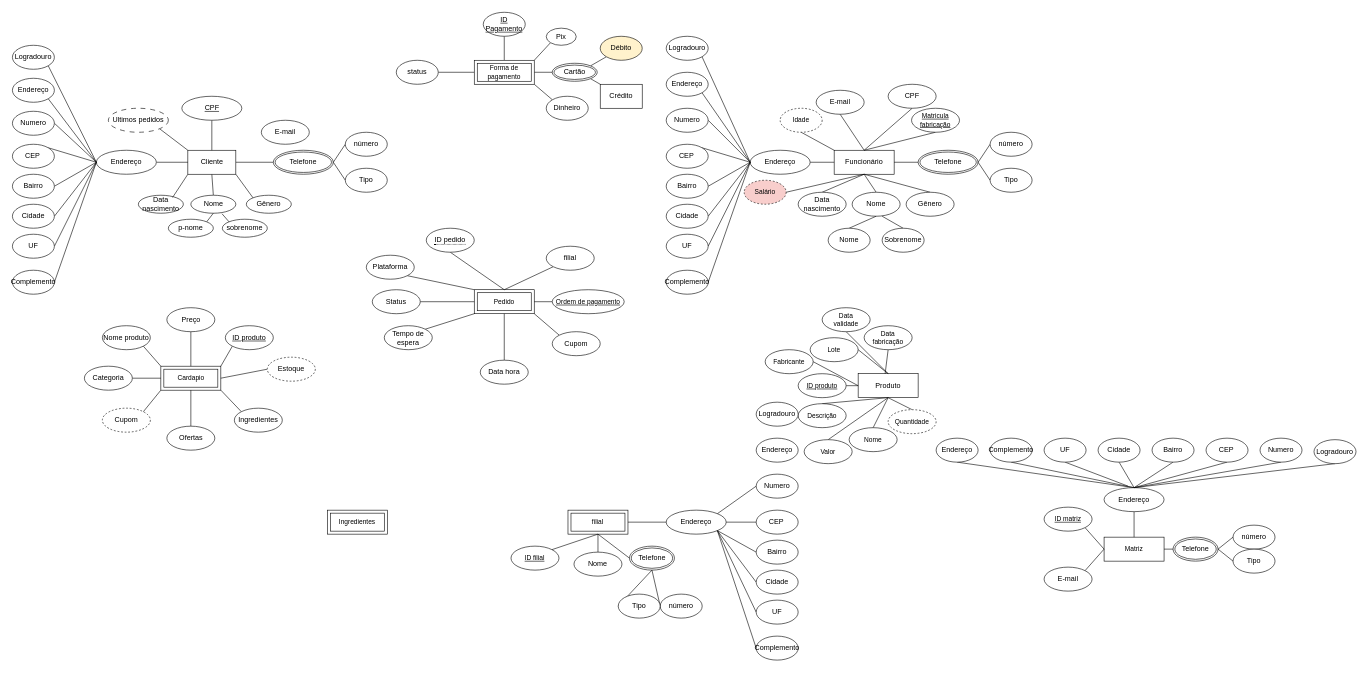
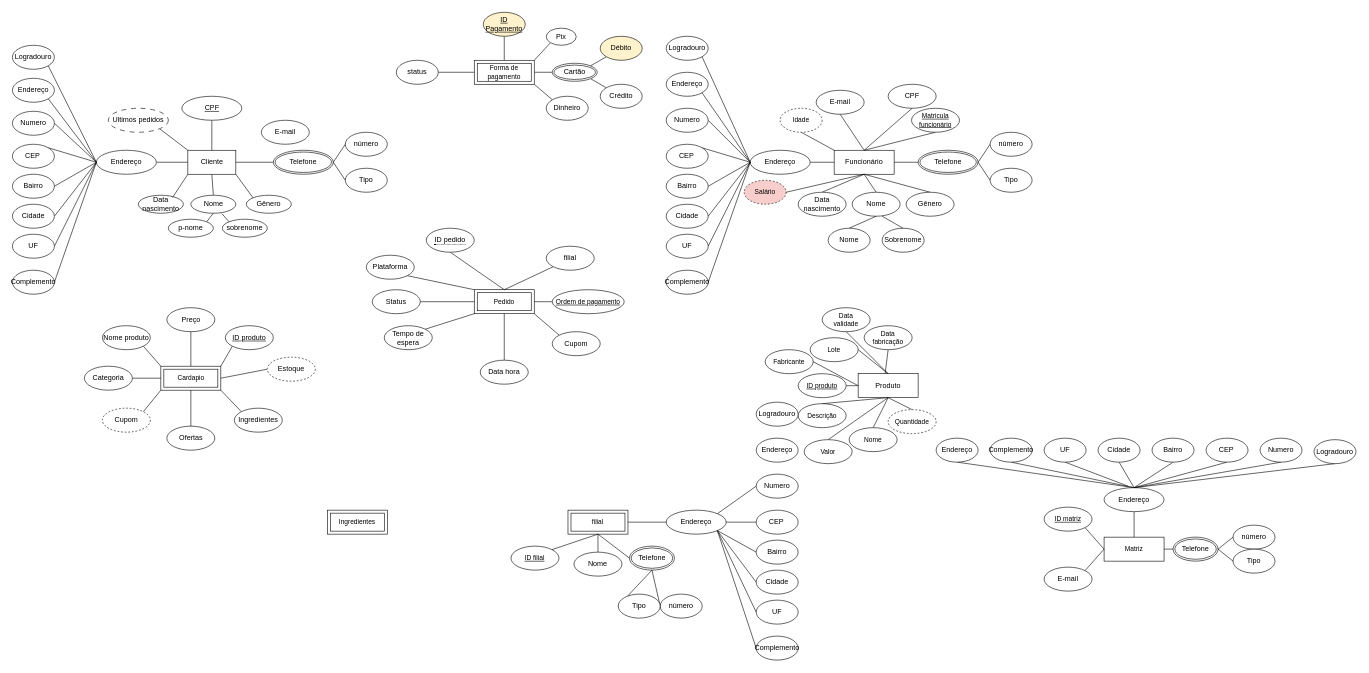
(504, 24) -> (504, 24)
(621, 96) -> (621, 96)
(936, 120) -> (936, 120)
